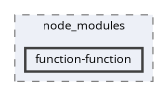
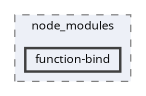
(84, 60) -> (73, 60)
